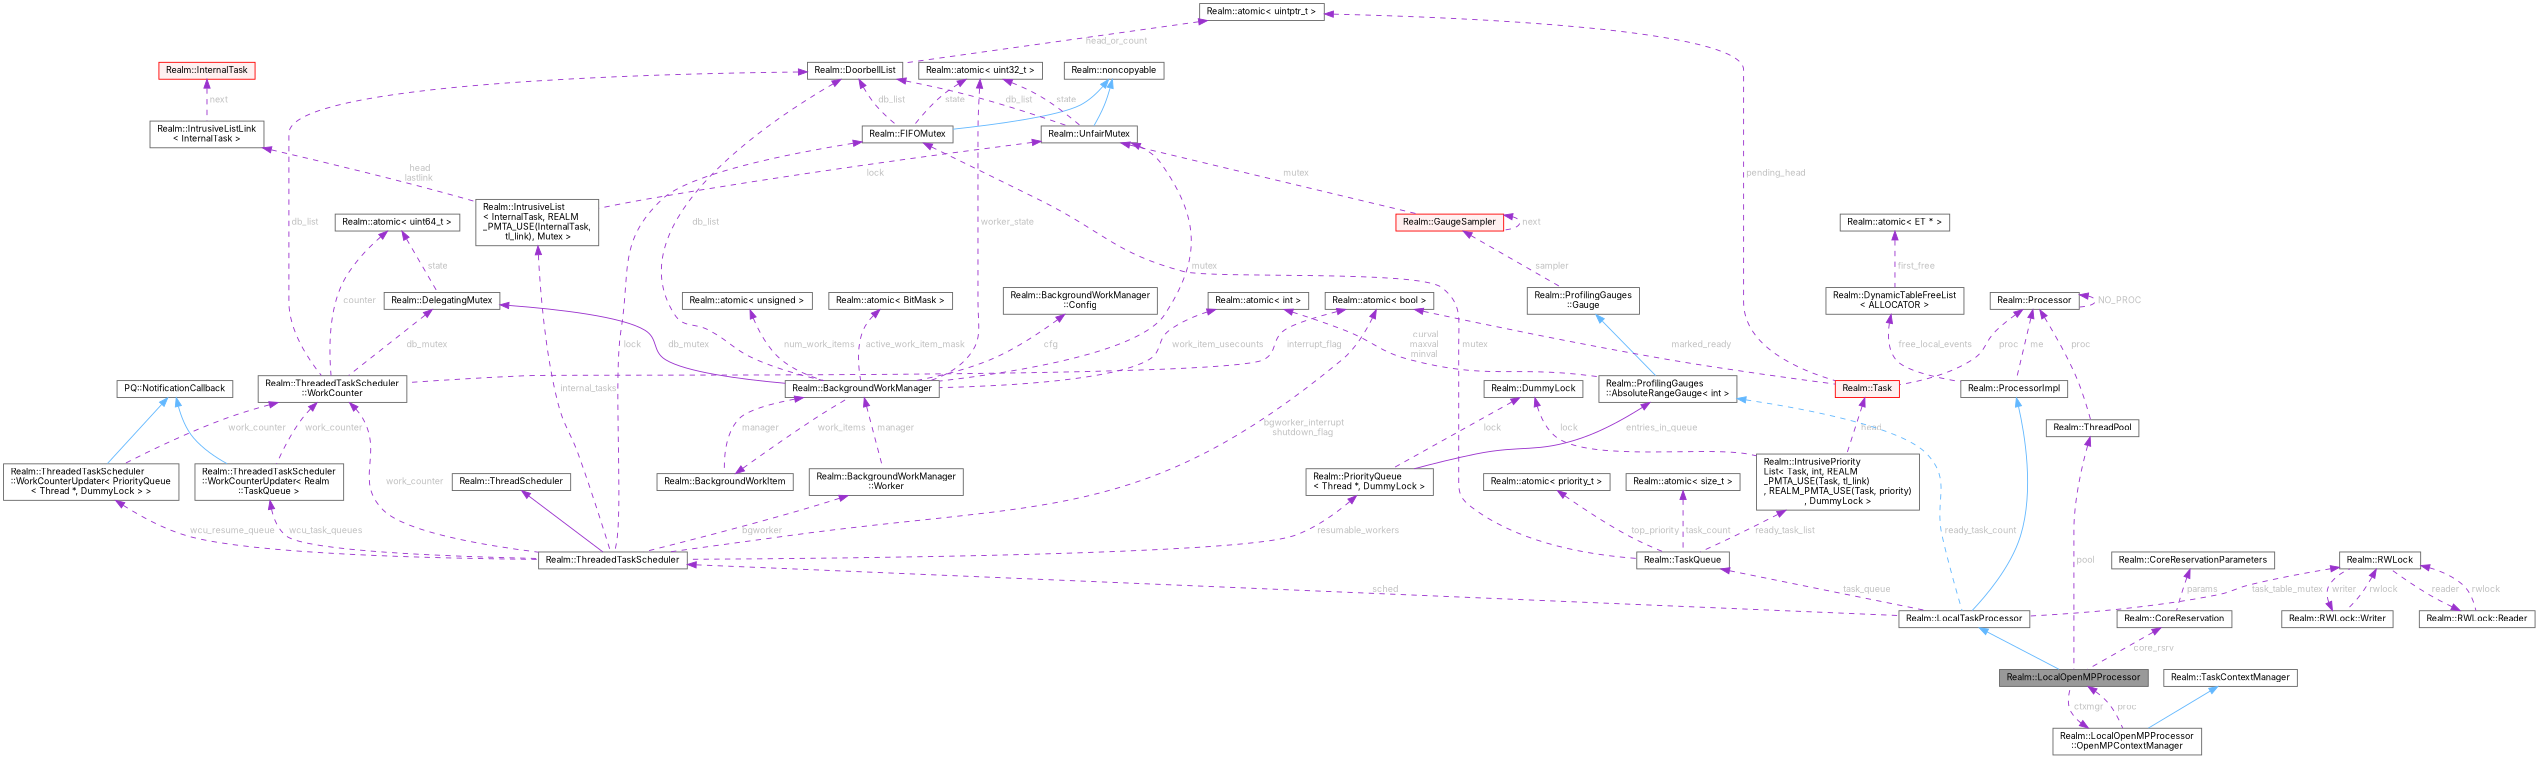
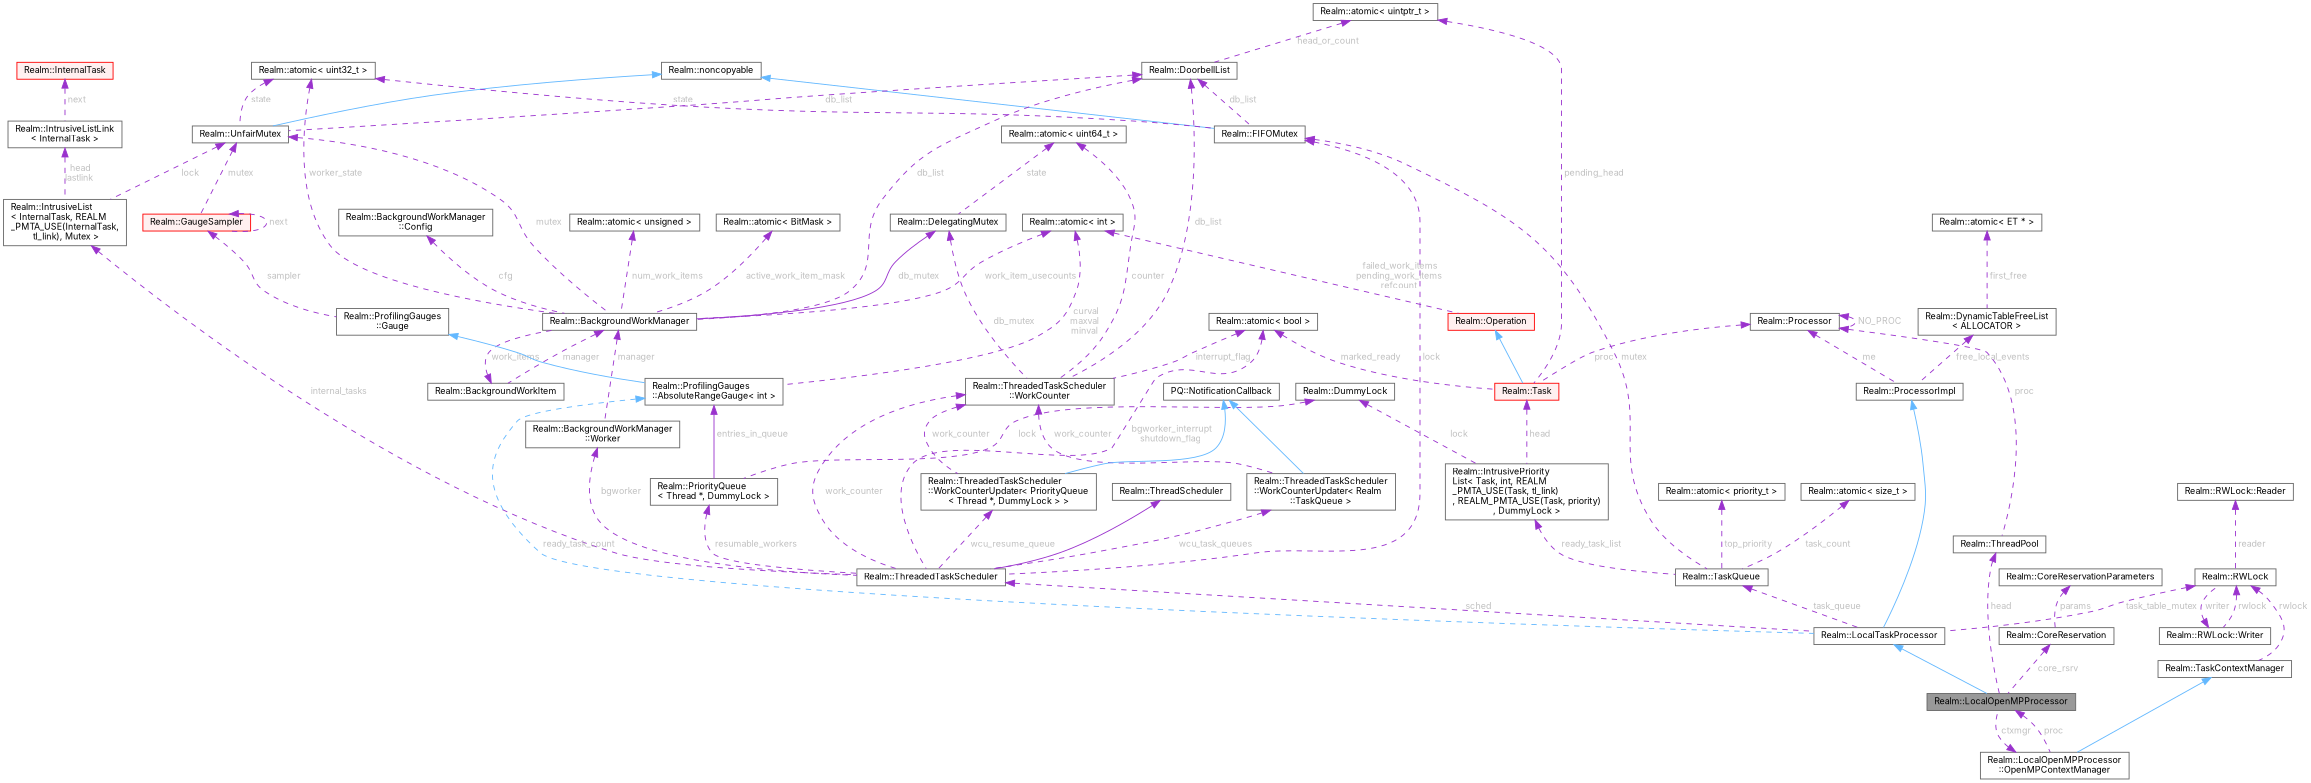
none -> (1491, 322)
(2085, 560) -> (2000, 607)
(2460, 582) -> (2284, 627)
